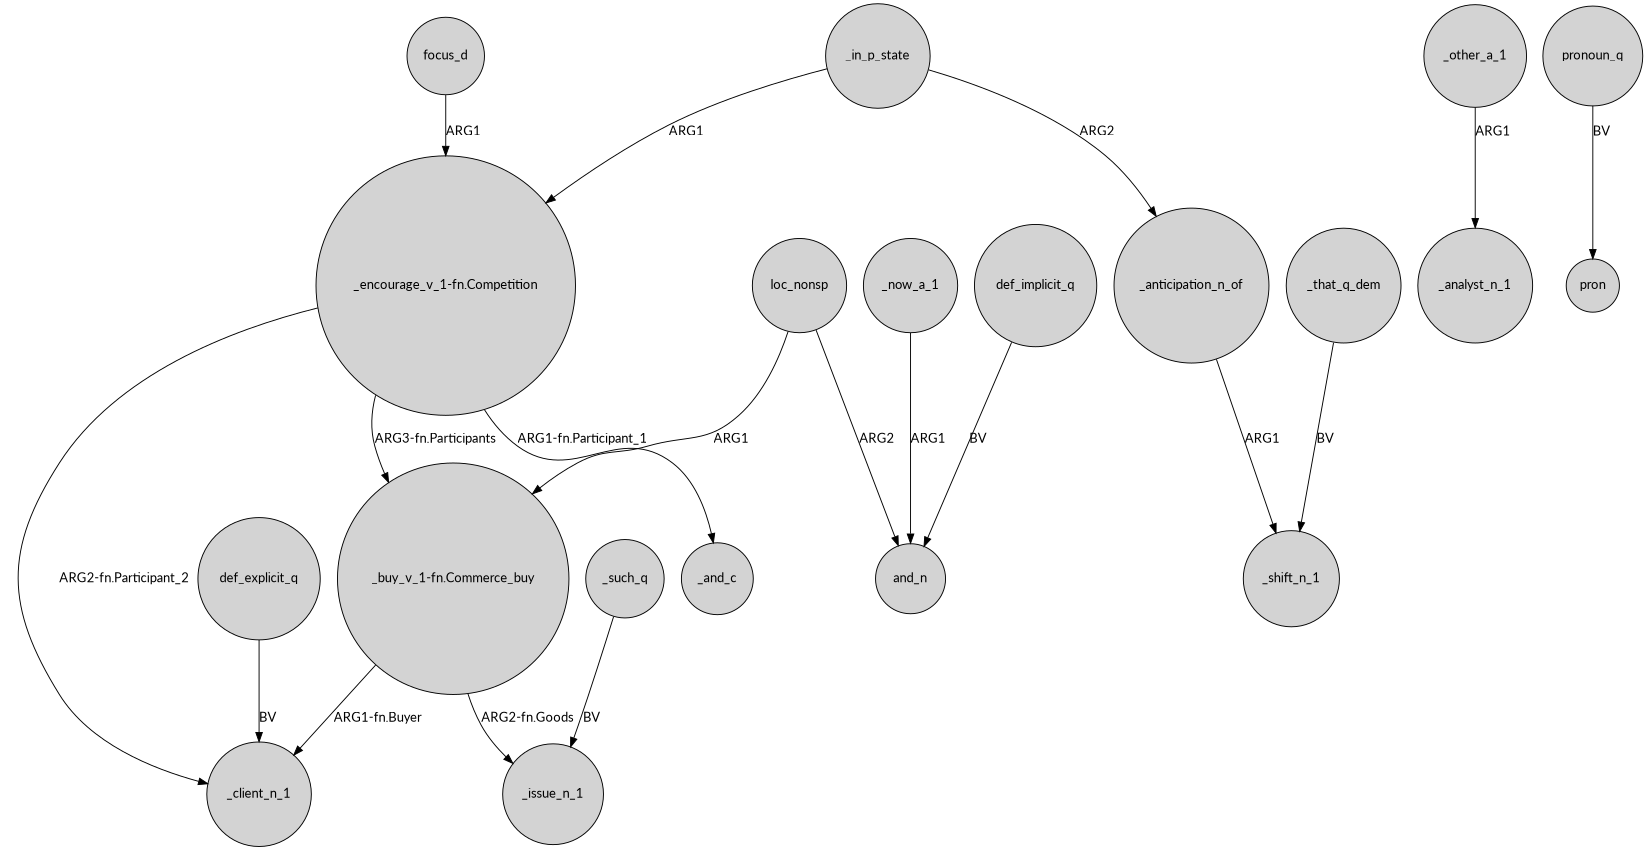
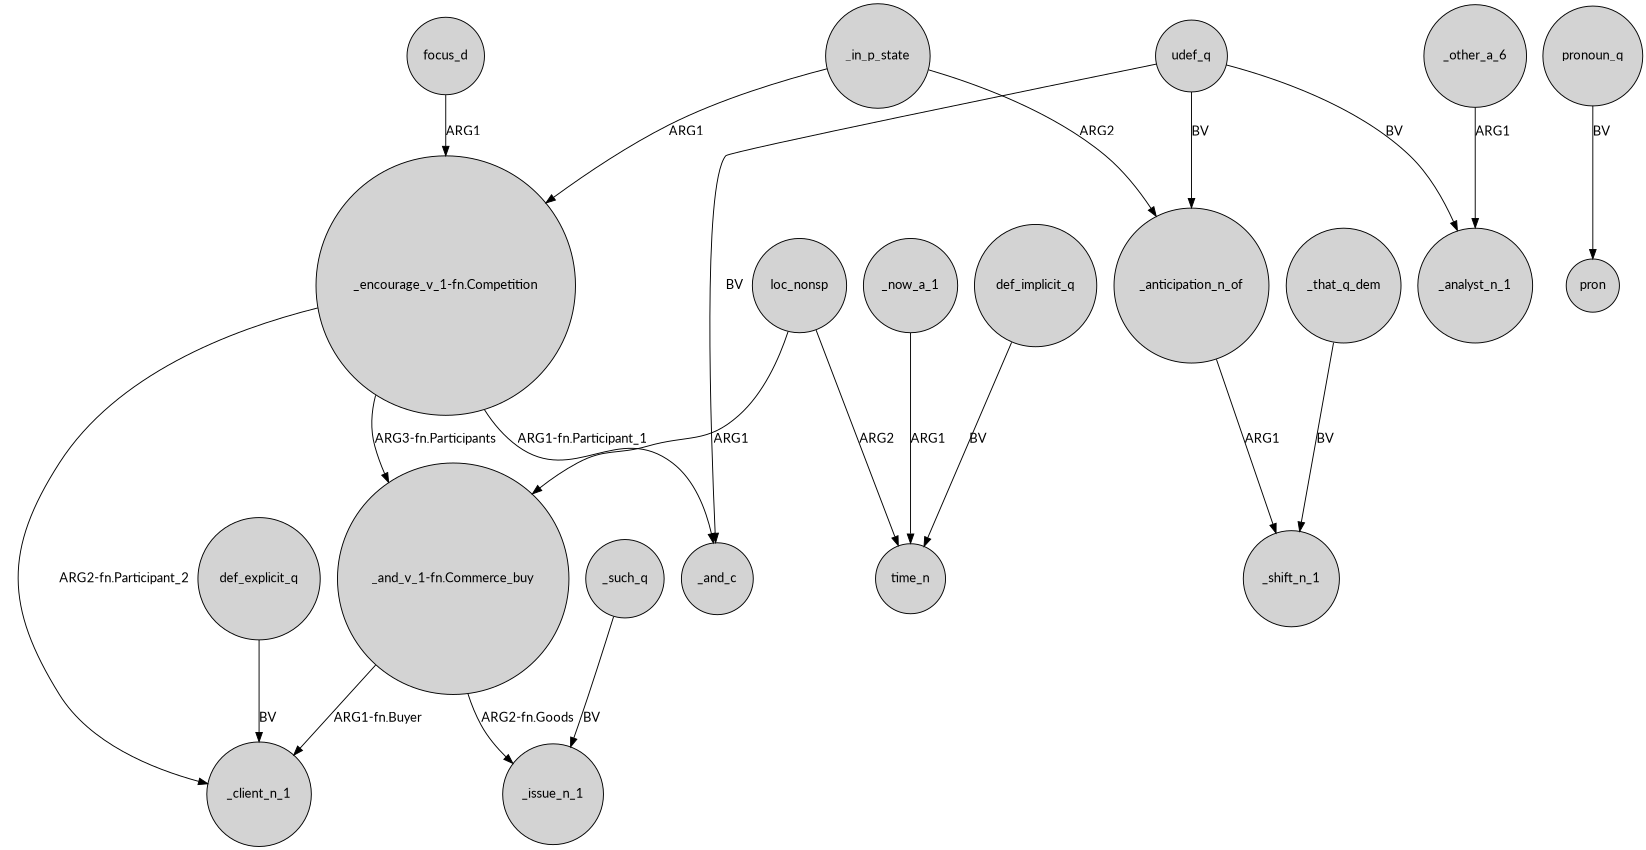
none -> (1191, 56)
(1475, 56) -> (1475, 56)
(453, 579) -> (453, 579)
(911, 579) -> (911, 579)
